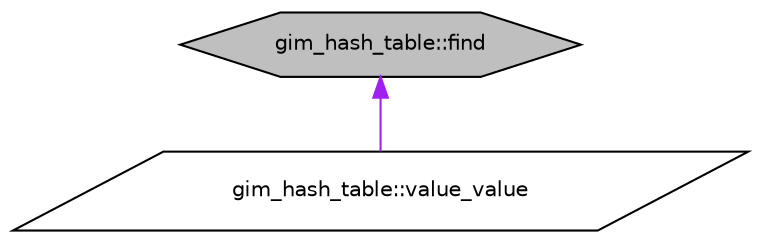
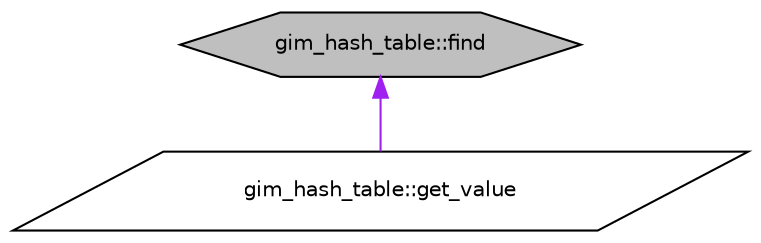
(381, 191) -> (381, 191)
